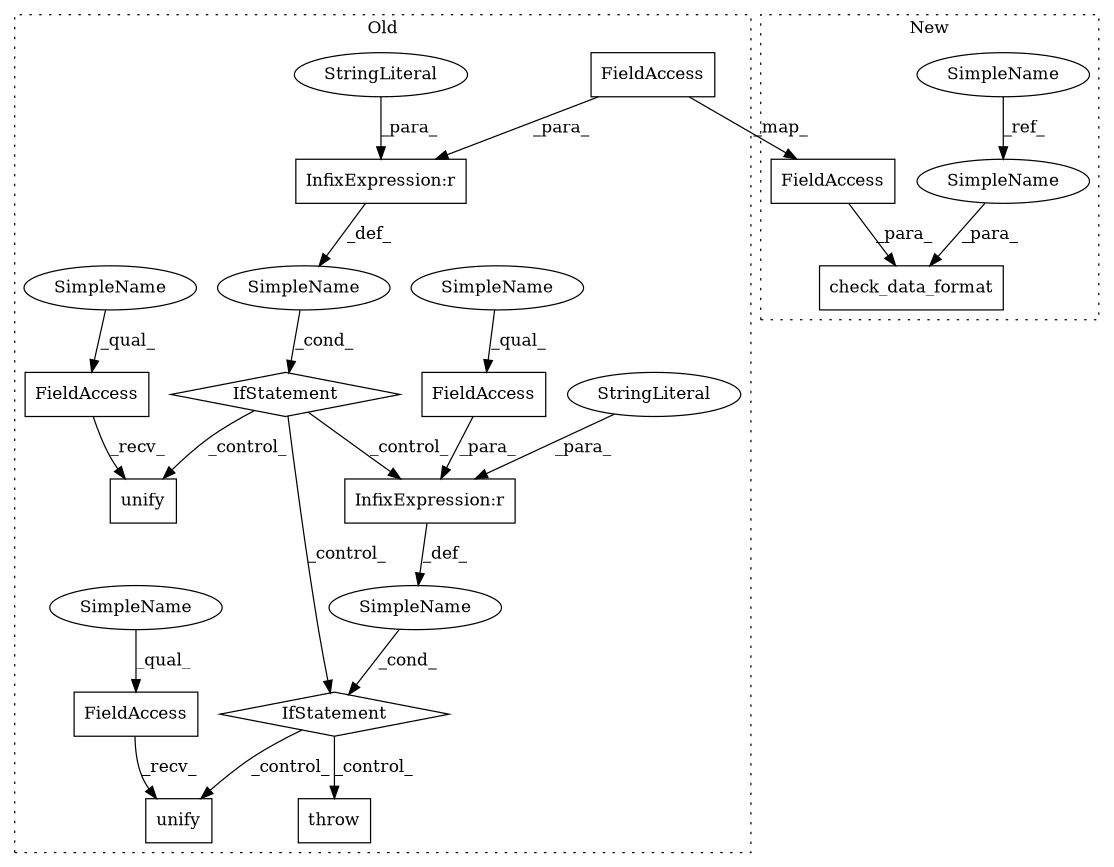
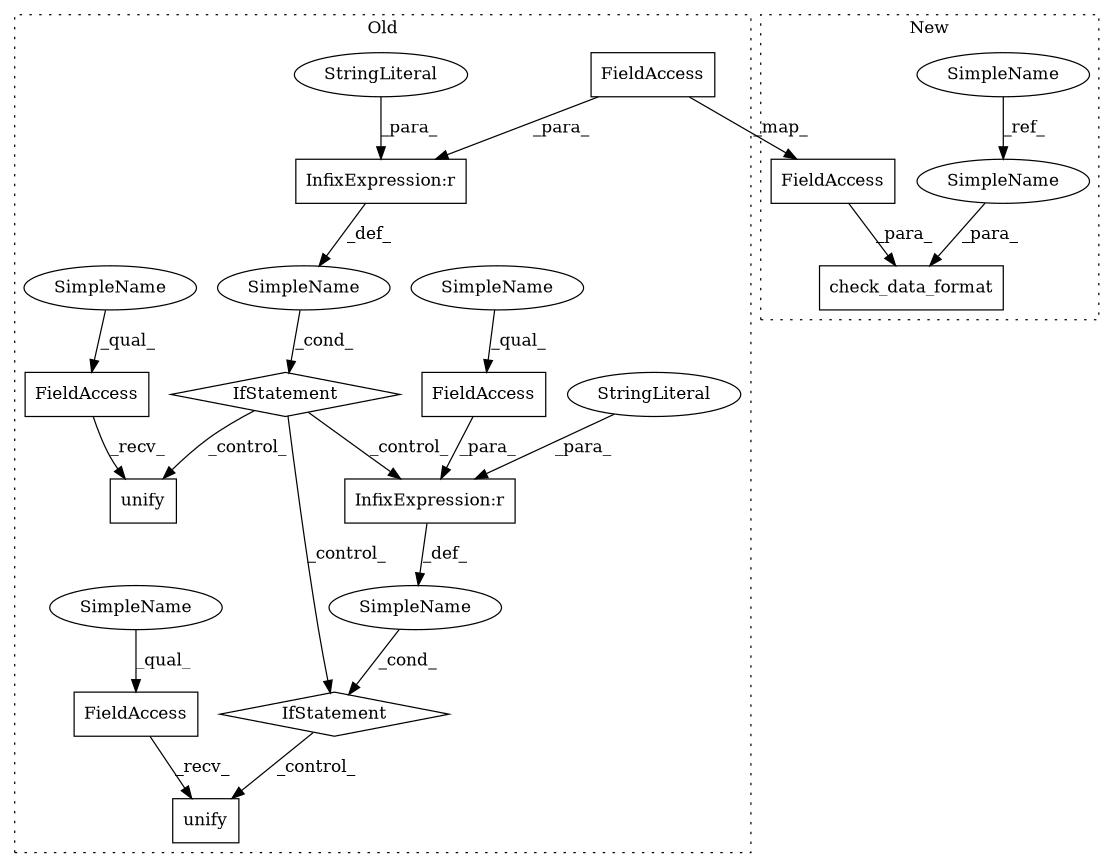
(334, 821) -> none
